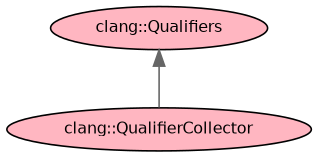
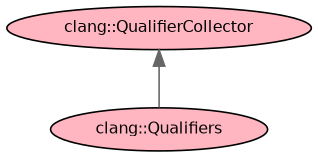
(159, 87) -> (159, 87)
